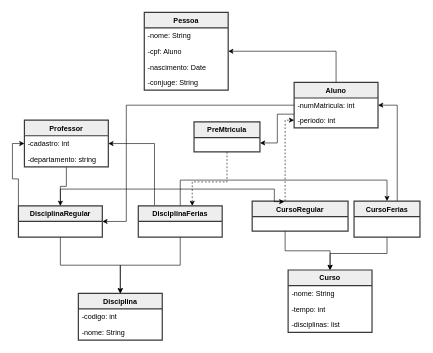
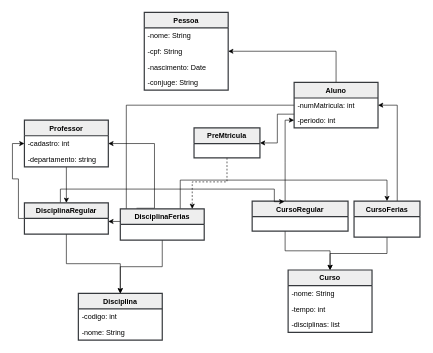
(167, 52) -> (169, 52)
(227, 137) -> (227, 143)
(285, 158) -> (285, 158)
(60, 222) -> (66, 219)
(180, 222) -> (162, 225)
